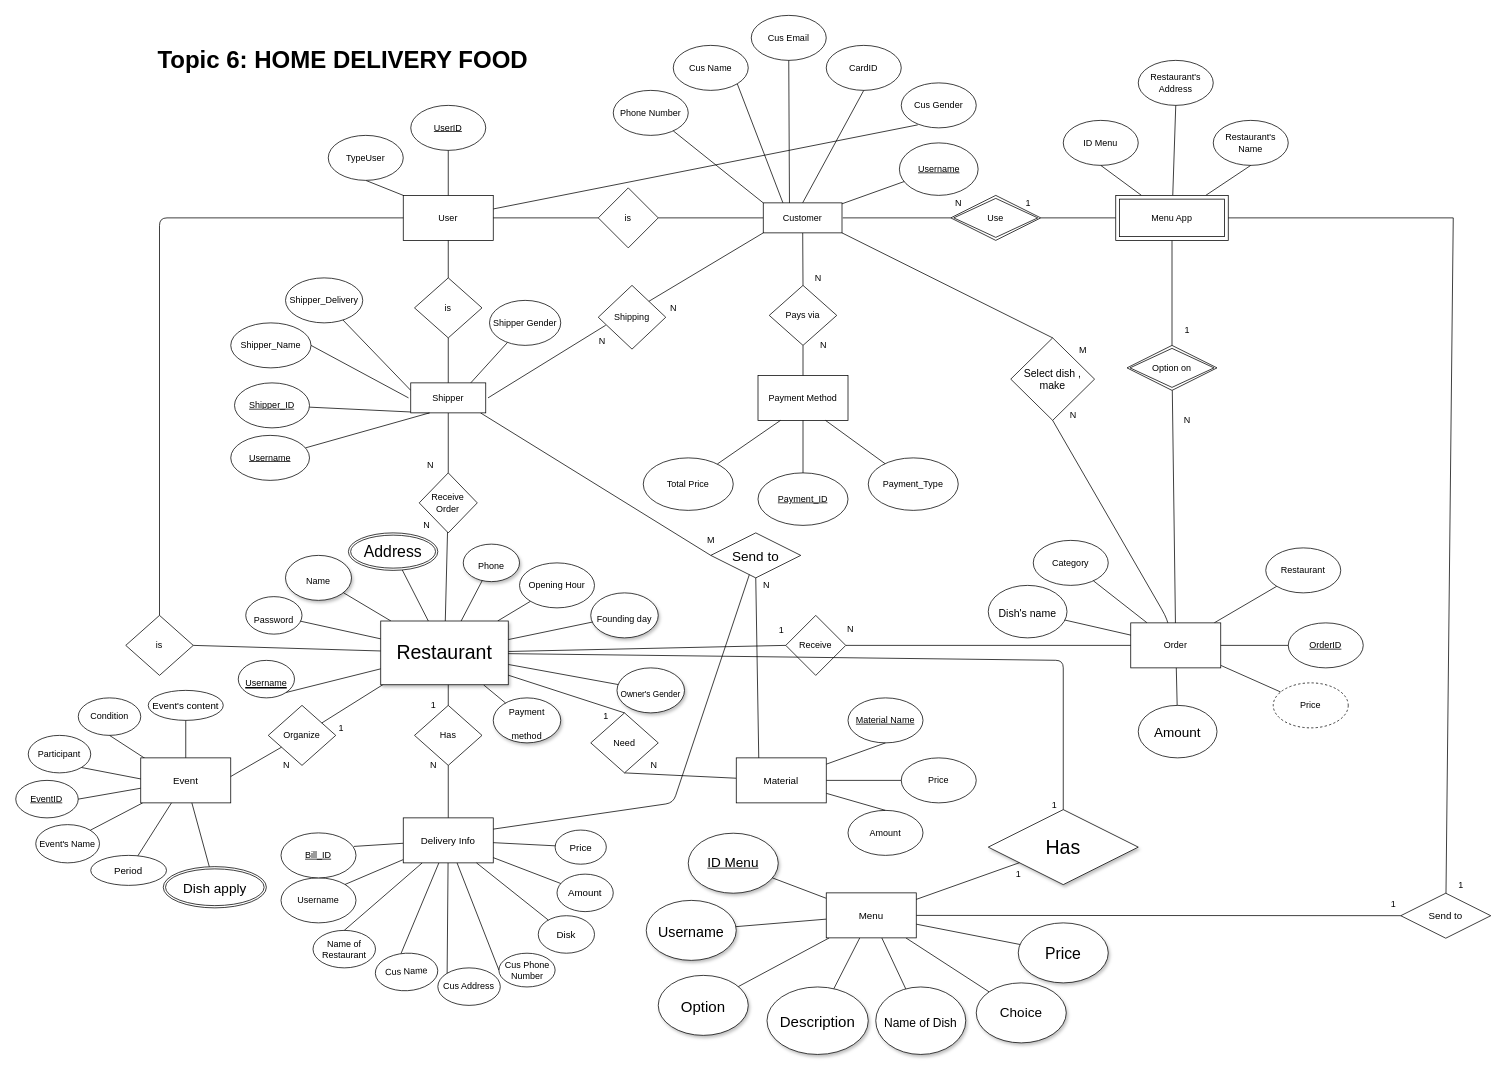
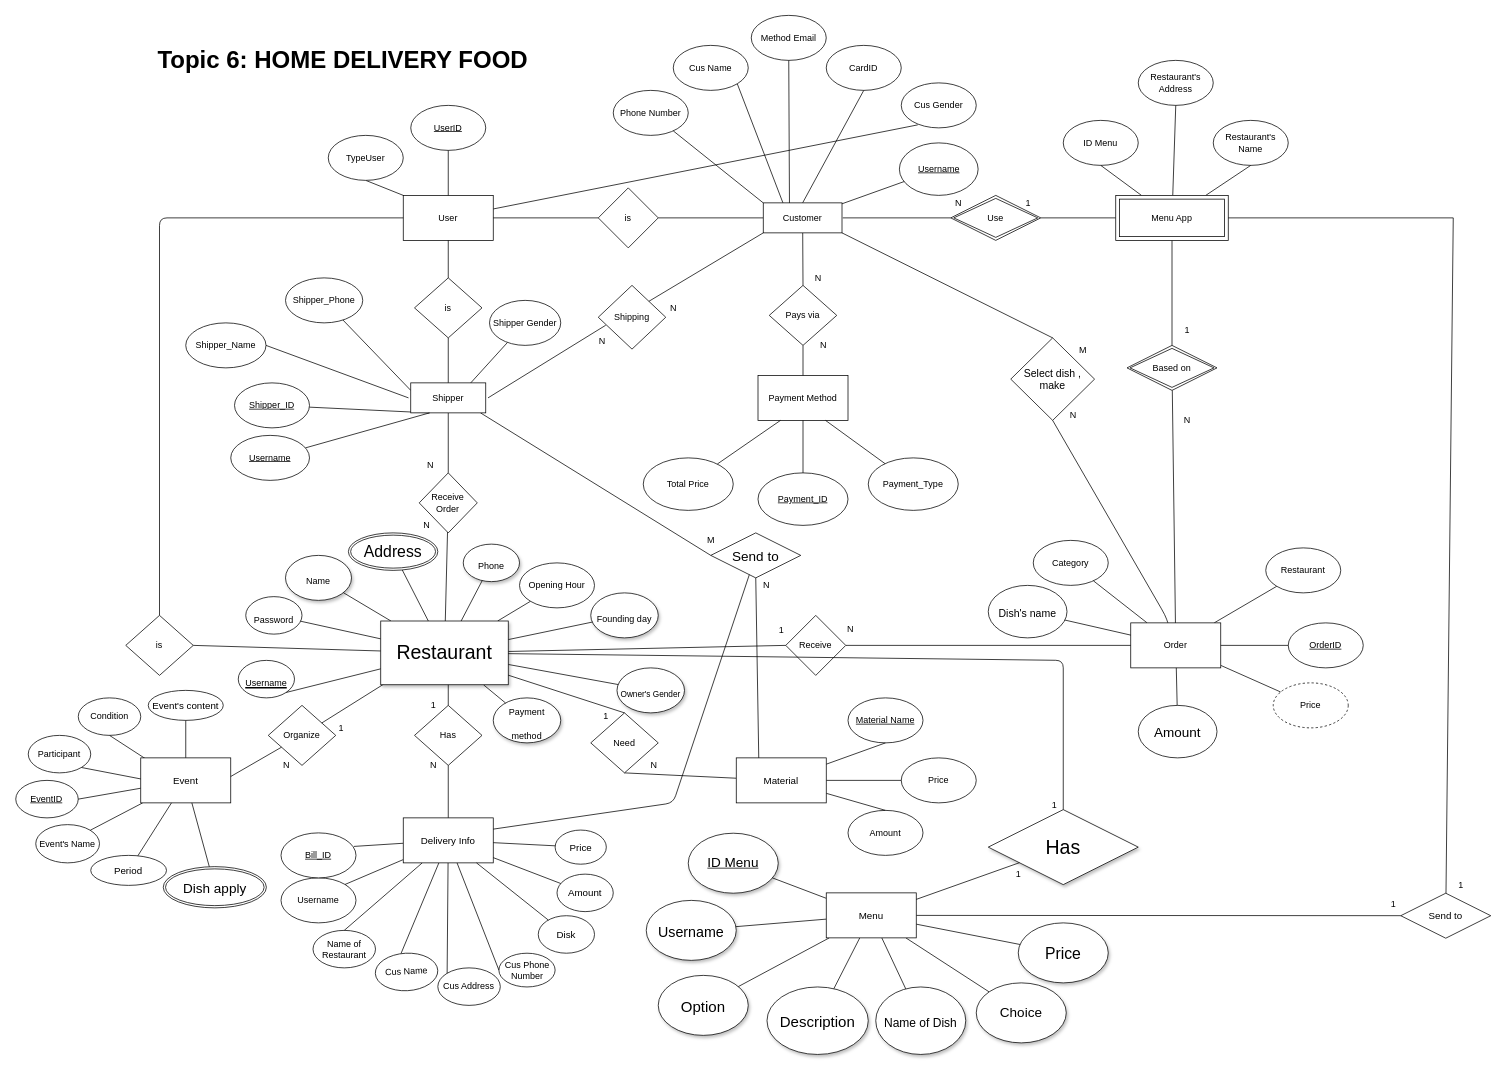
(789, 38) -> (789, 38)
(324, 300) -> (324, 300)
(271, 345) -> (226, 345)
(1172, 368) -> (1172, 368)
